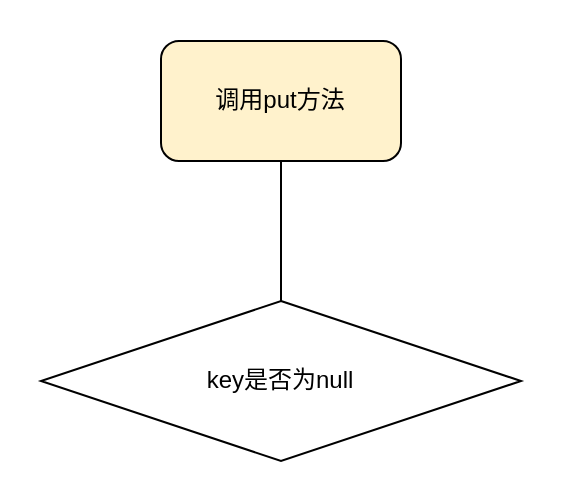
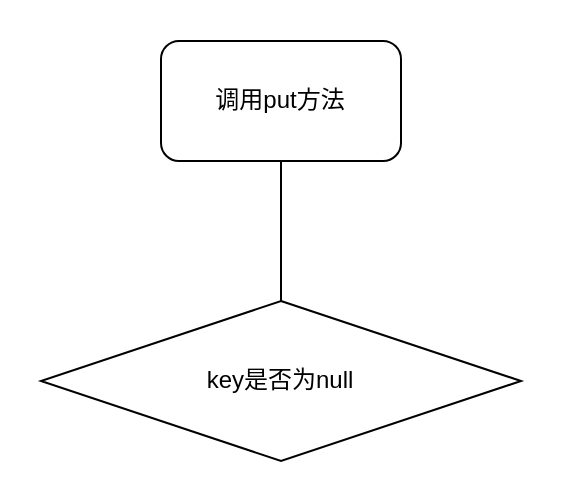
(281, 101) -> (281, 101)
